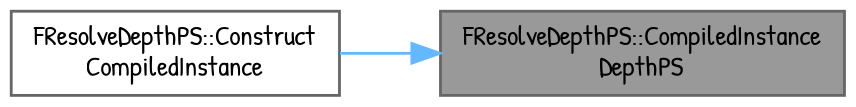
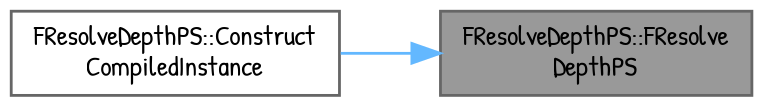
(642, 53) -> (596, 53)
